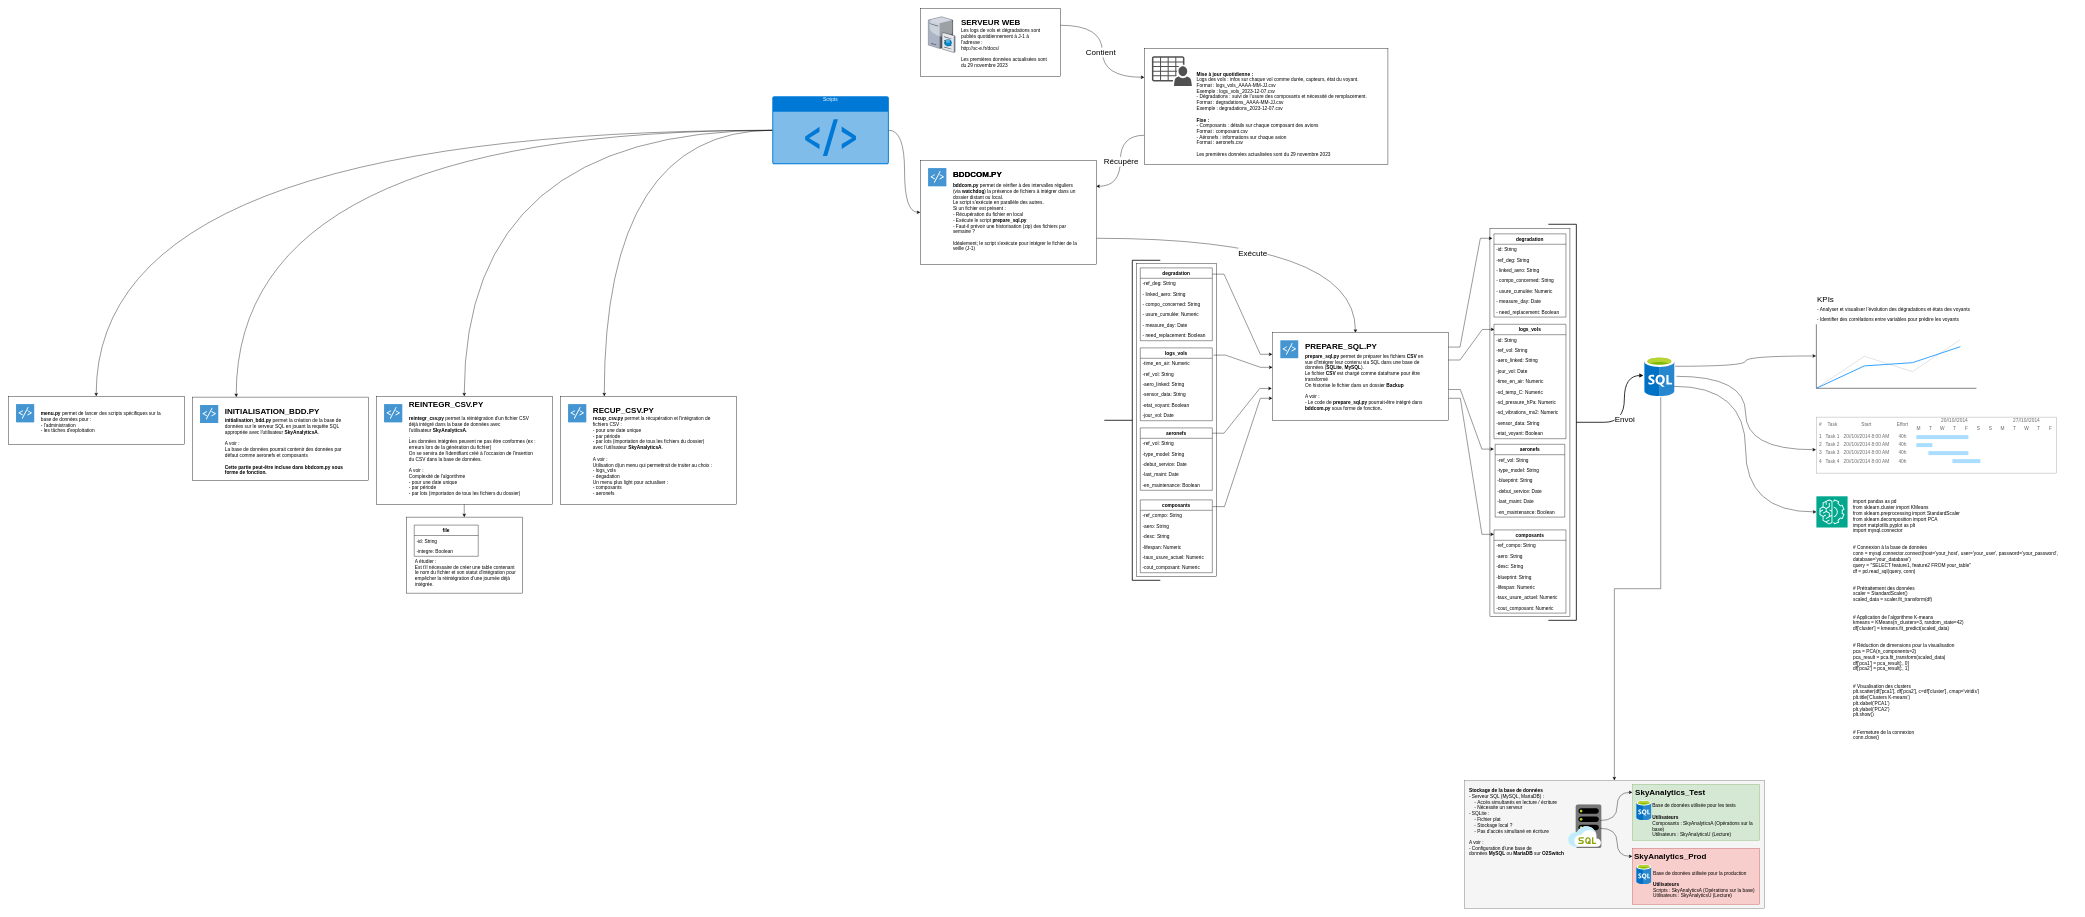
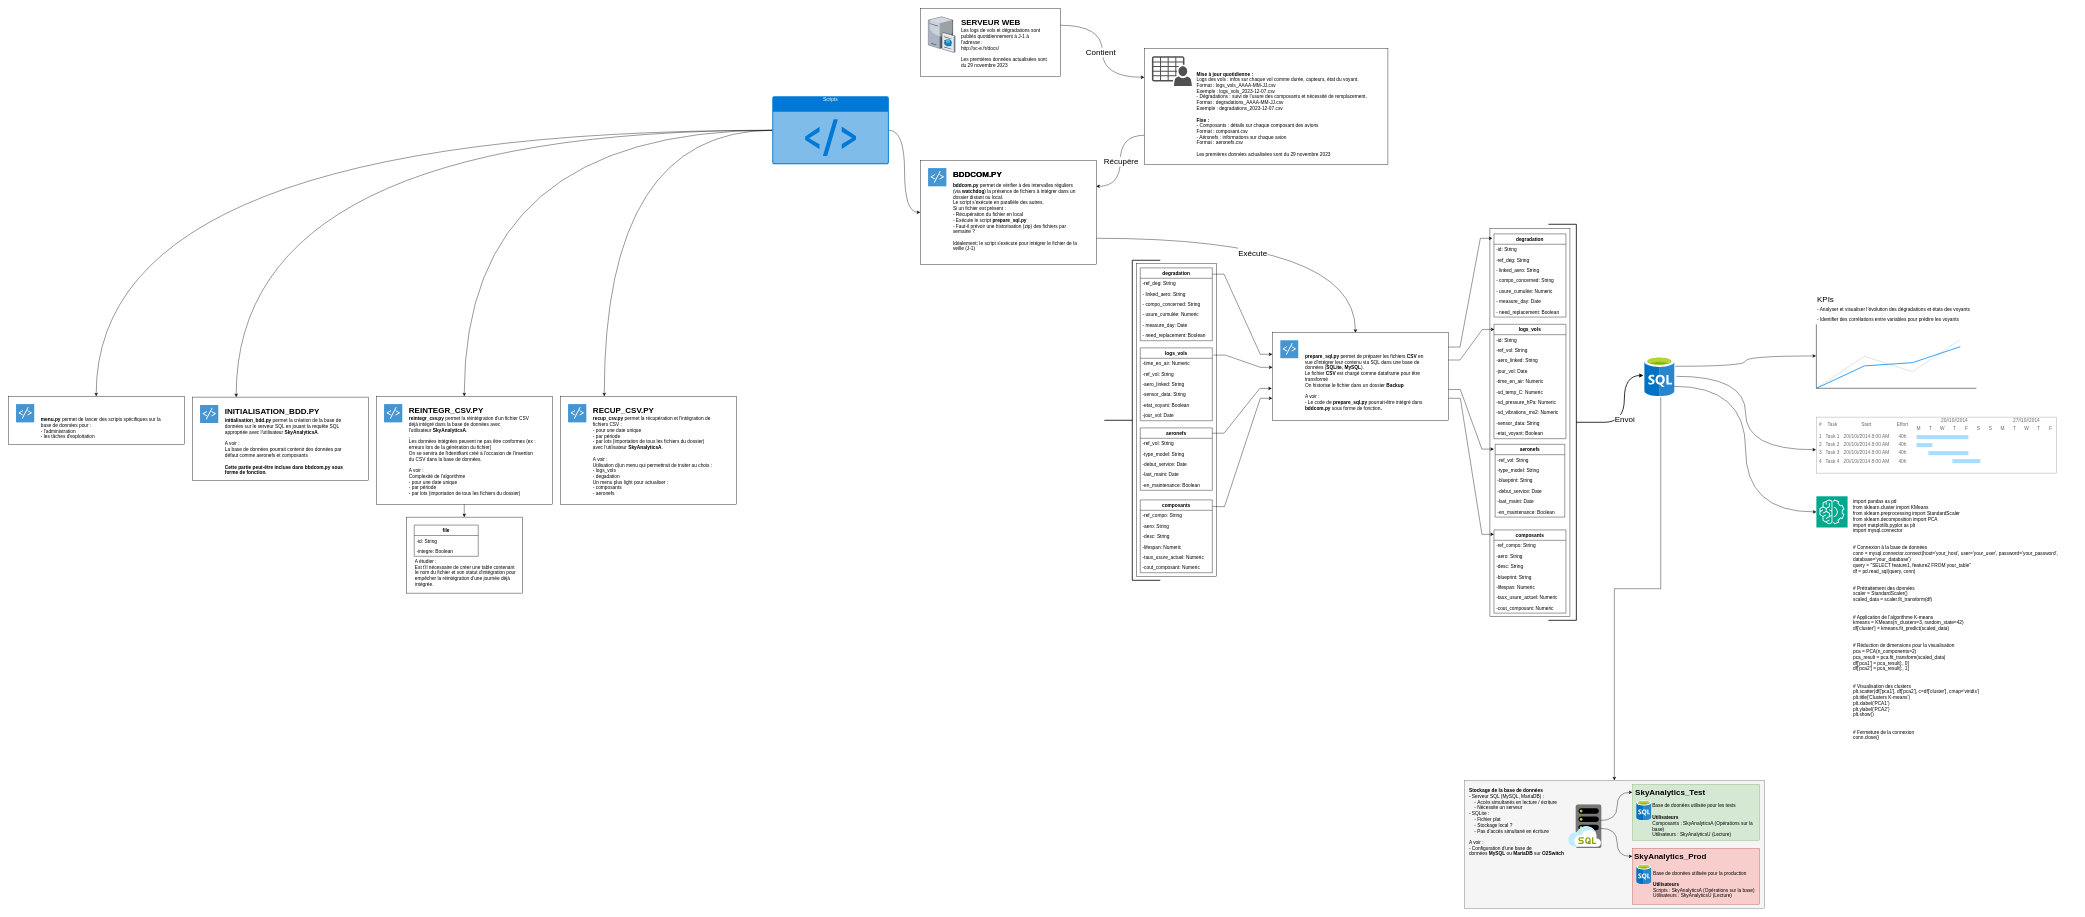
(1364, 346) -> none
(468, 404) -> (468, 410)
(104, 422) -> (104, 428)
